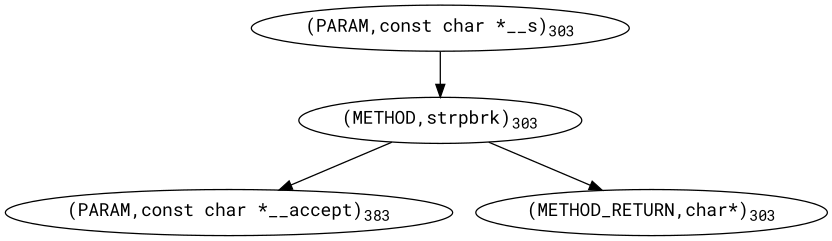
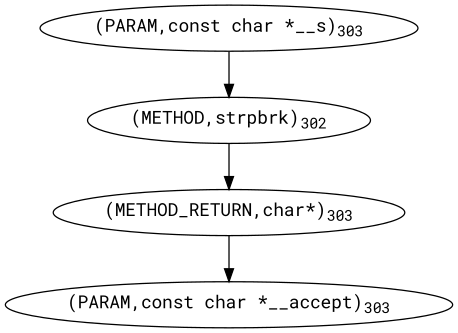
(525, 118) -> (314, 118)
(341, 164) -> (229, 252)
(378, 211) -> (378, 303)
